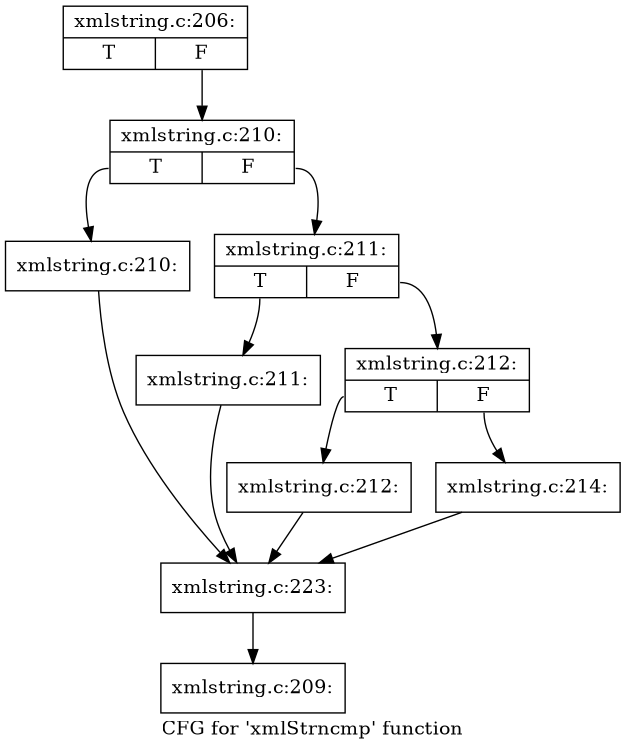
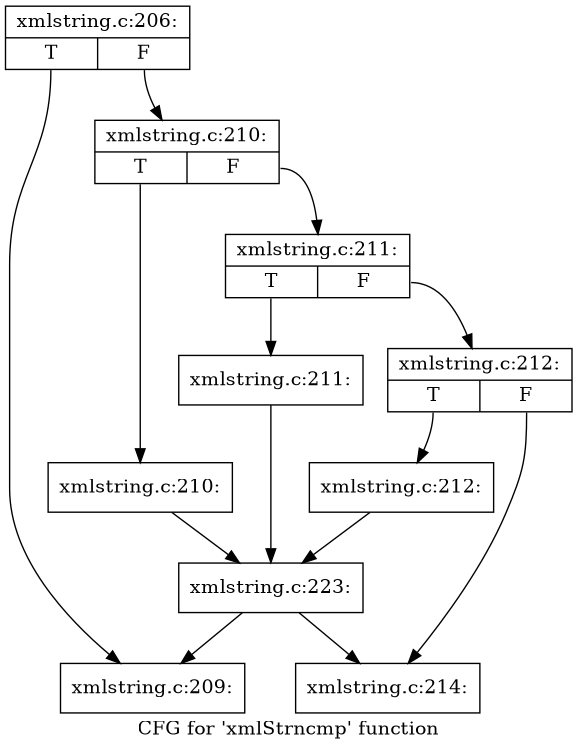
none -> (10, 376)
(397, 535) -> (324, 634)
